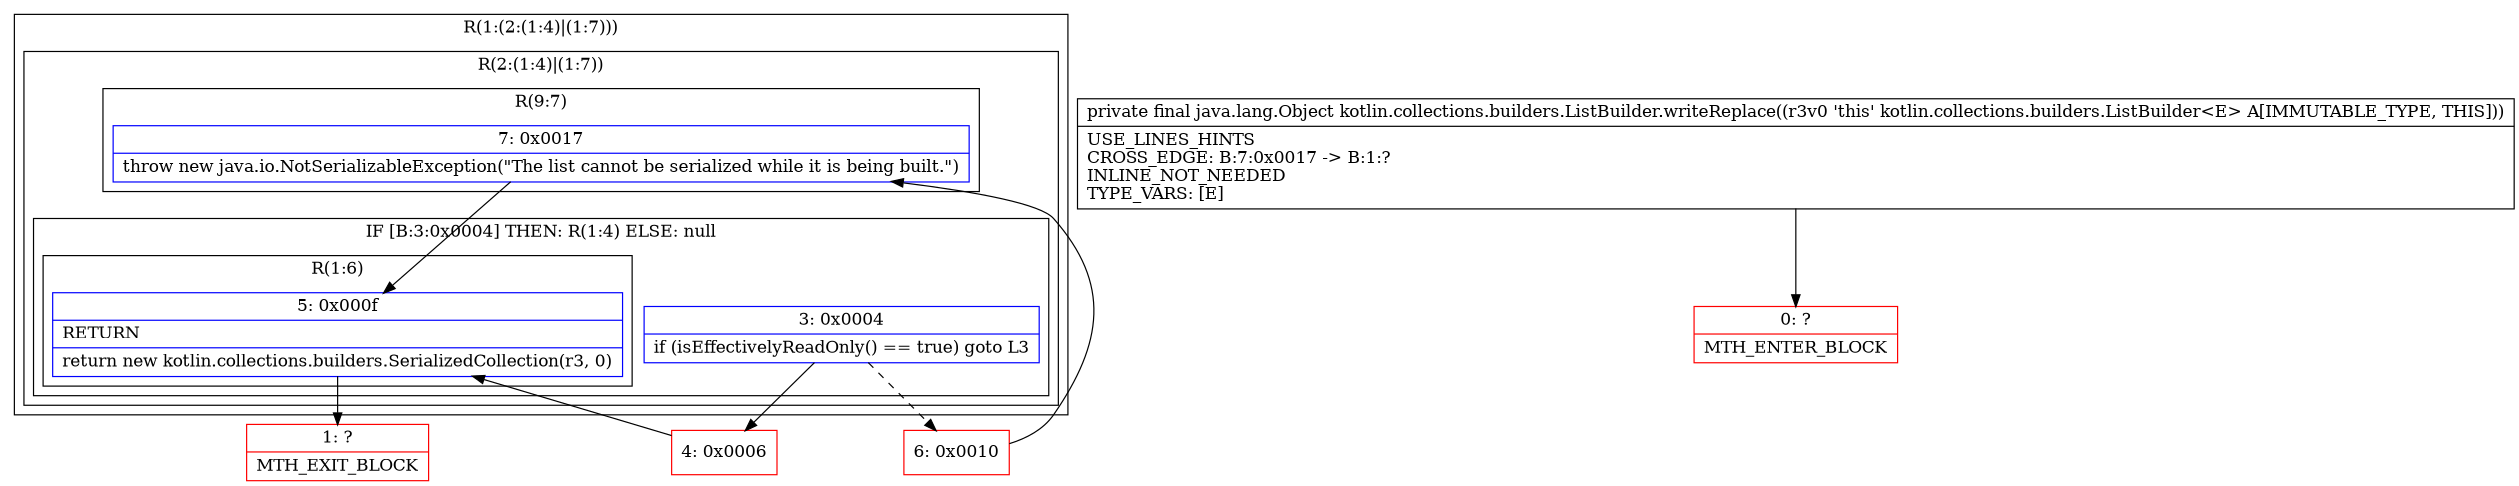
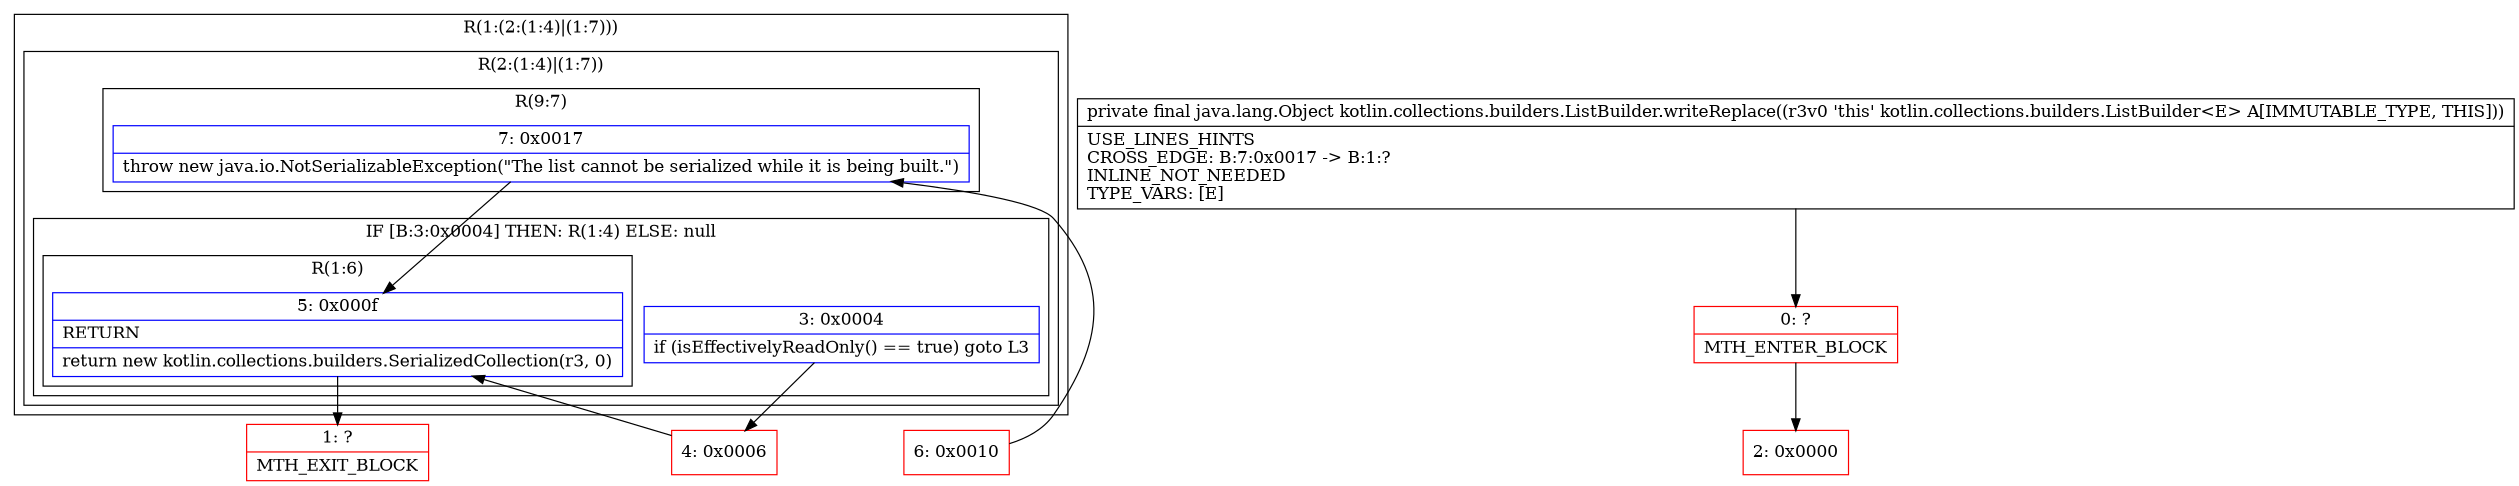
(894, 388) -> none
none -> (1796, 453)
